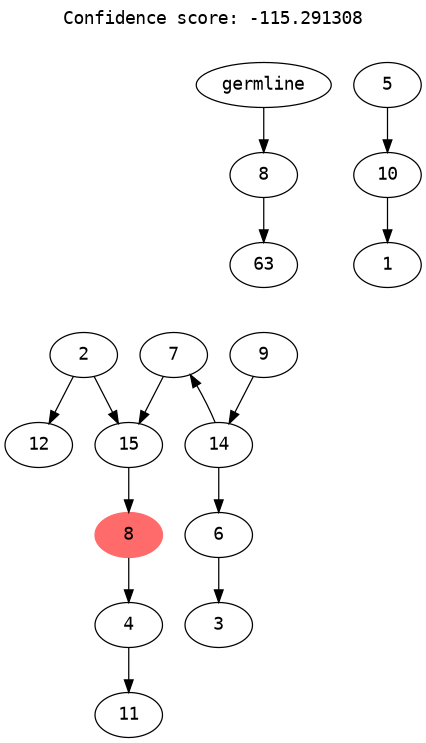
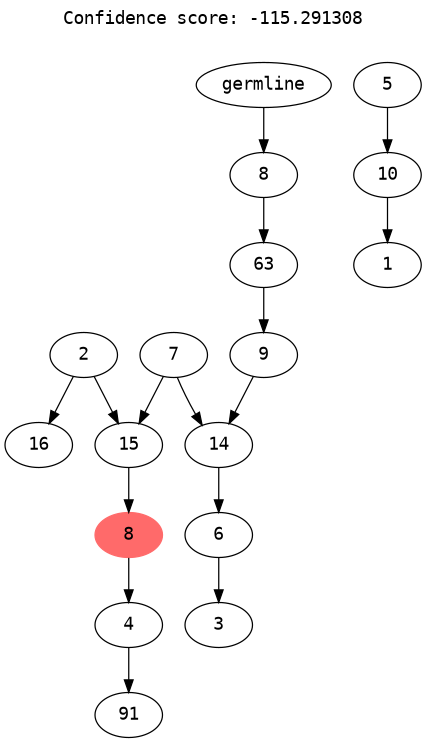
none -> (264, 304)
(207, 404) -> (186, 396)
(39, 445) -> (39, 445)
(129, 715) -> (129, 715)
